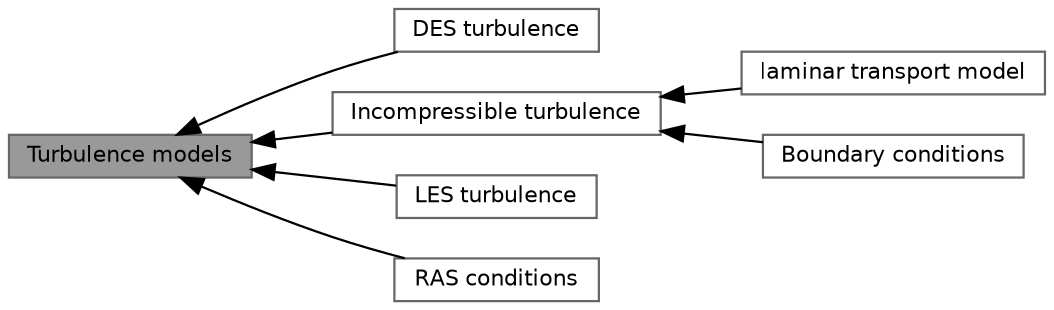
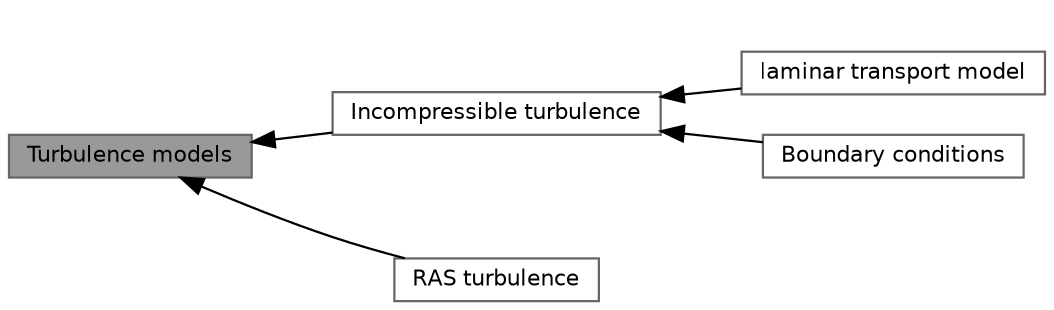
(497, 30) -> none
(497, 197) -> none
(497, 280) -> (497, 280)
